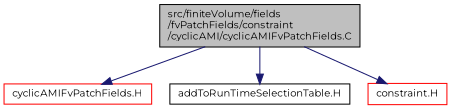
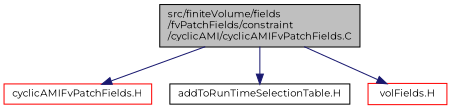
(407, 94) -> (407, 94)
